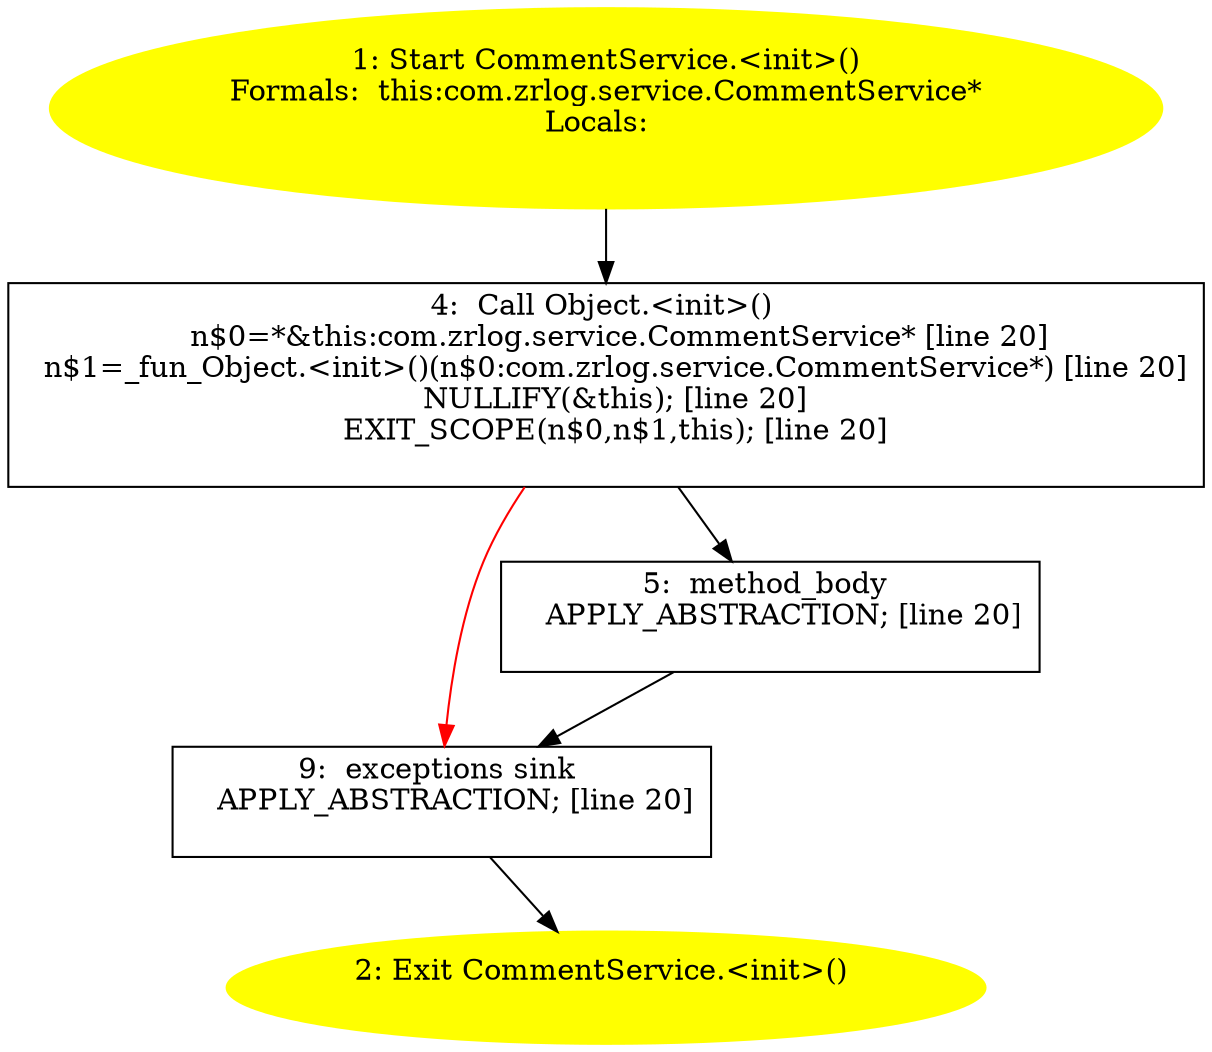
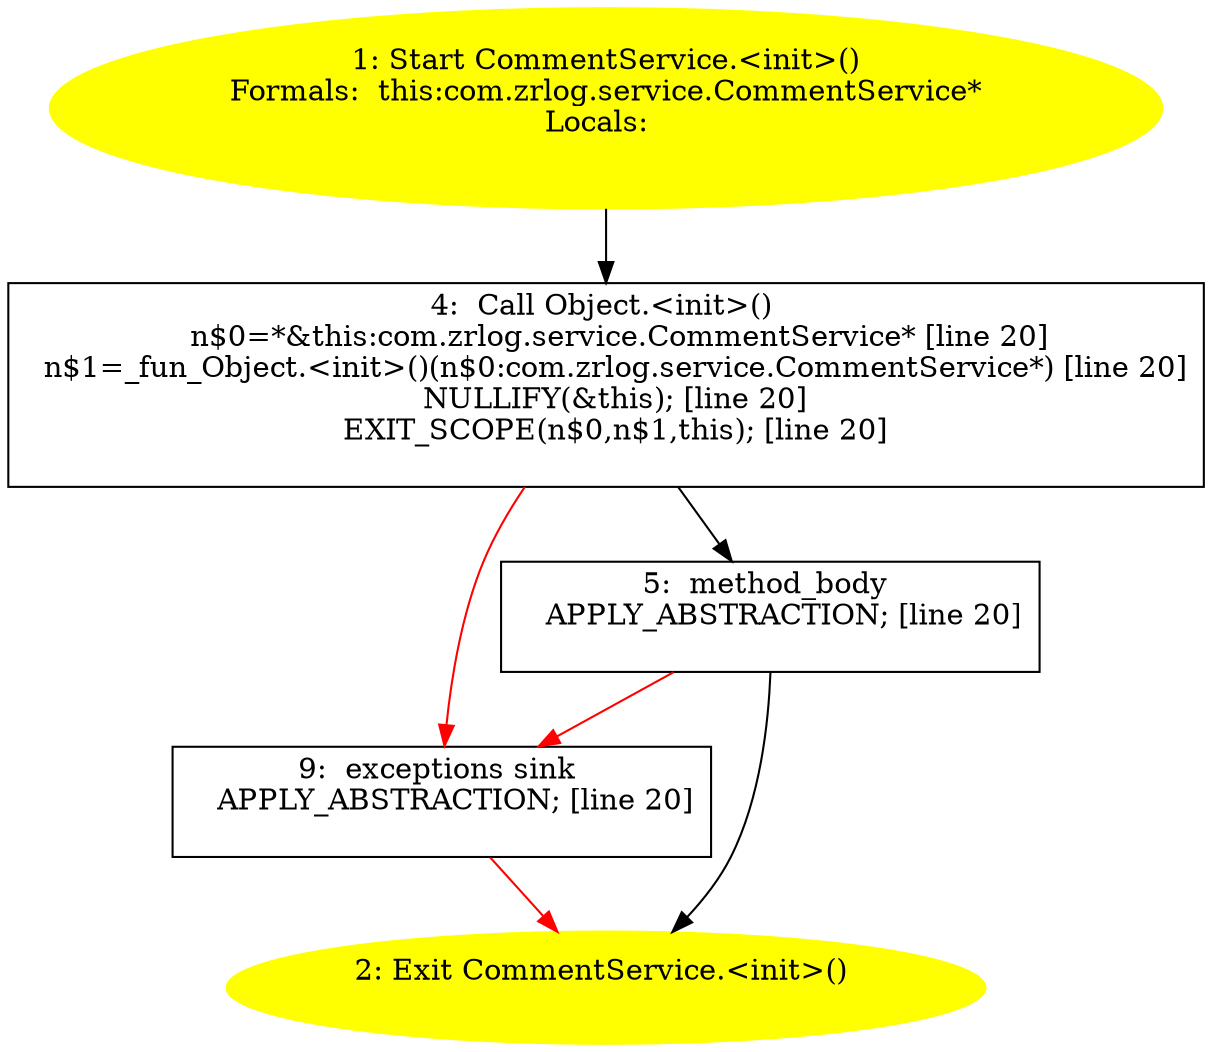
(615, 704) -> (615, 704)
none -> (751, 803)
(517, 887) -> (517, 887)
